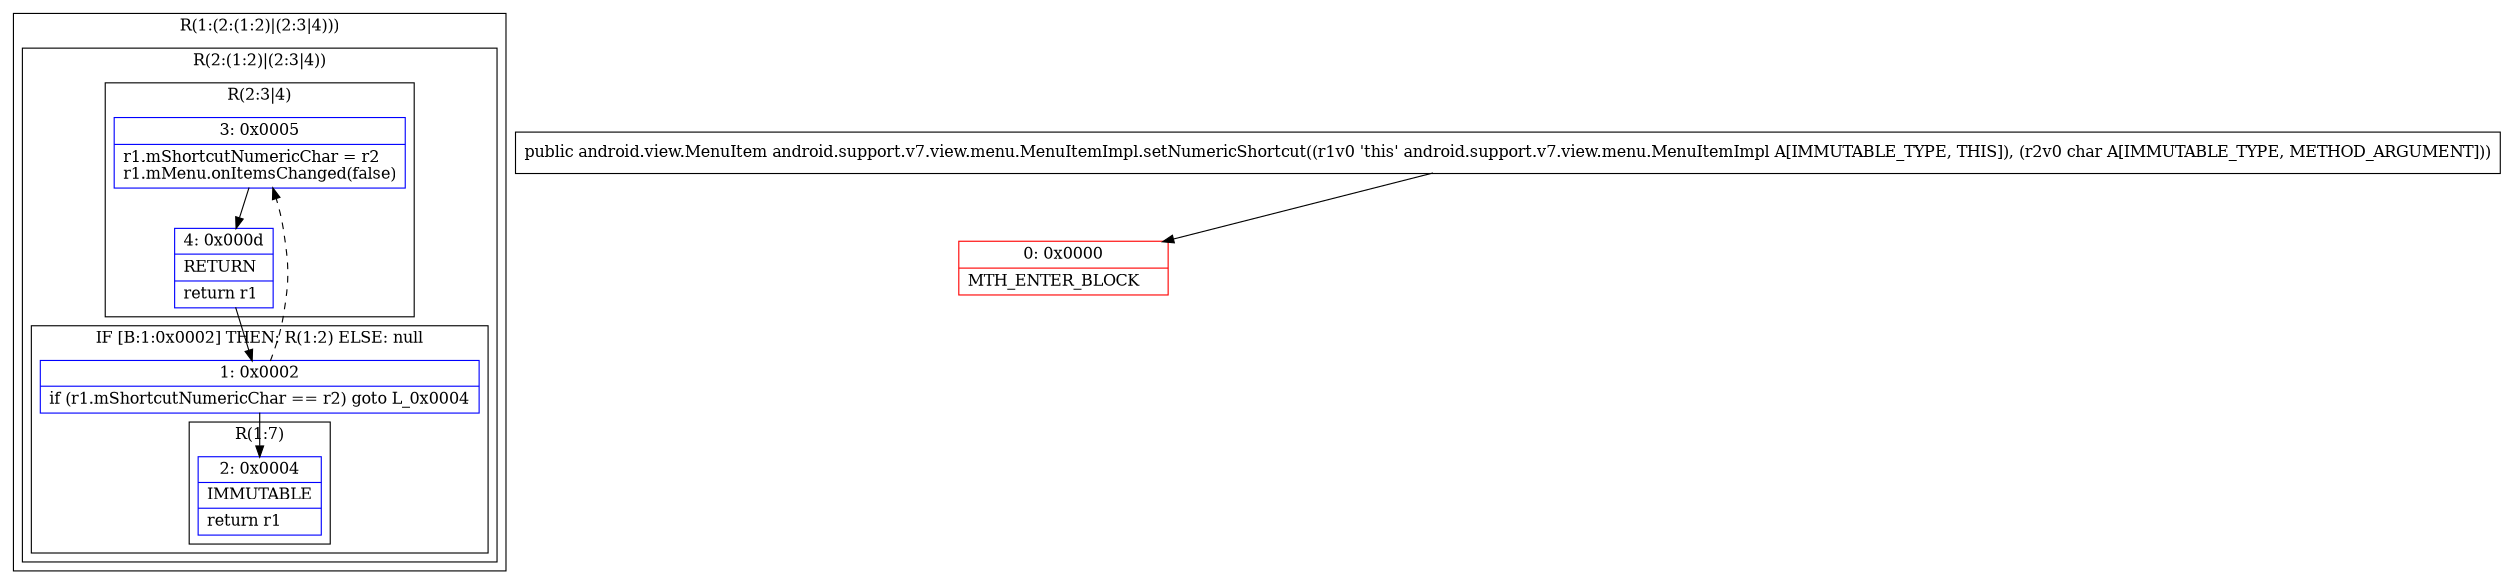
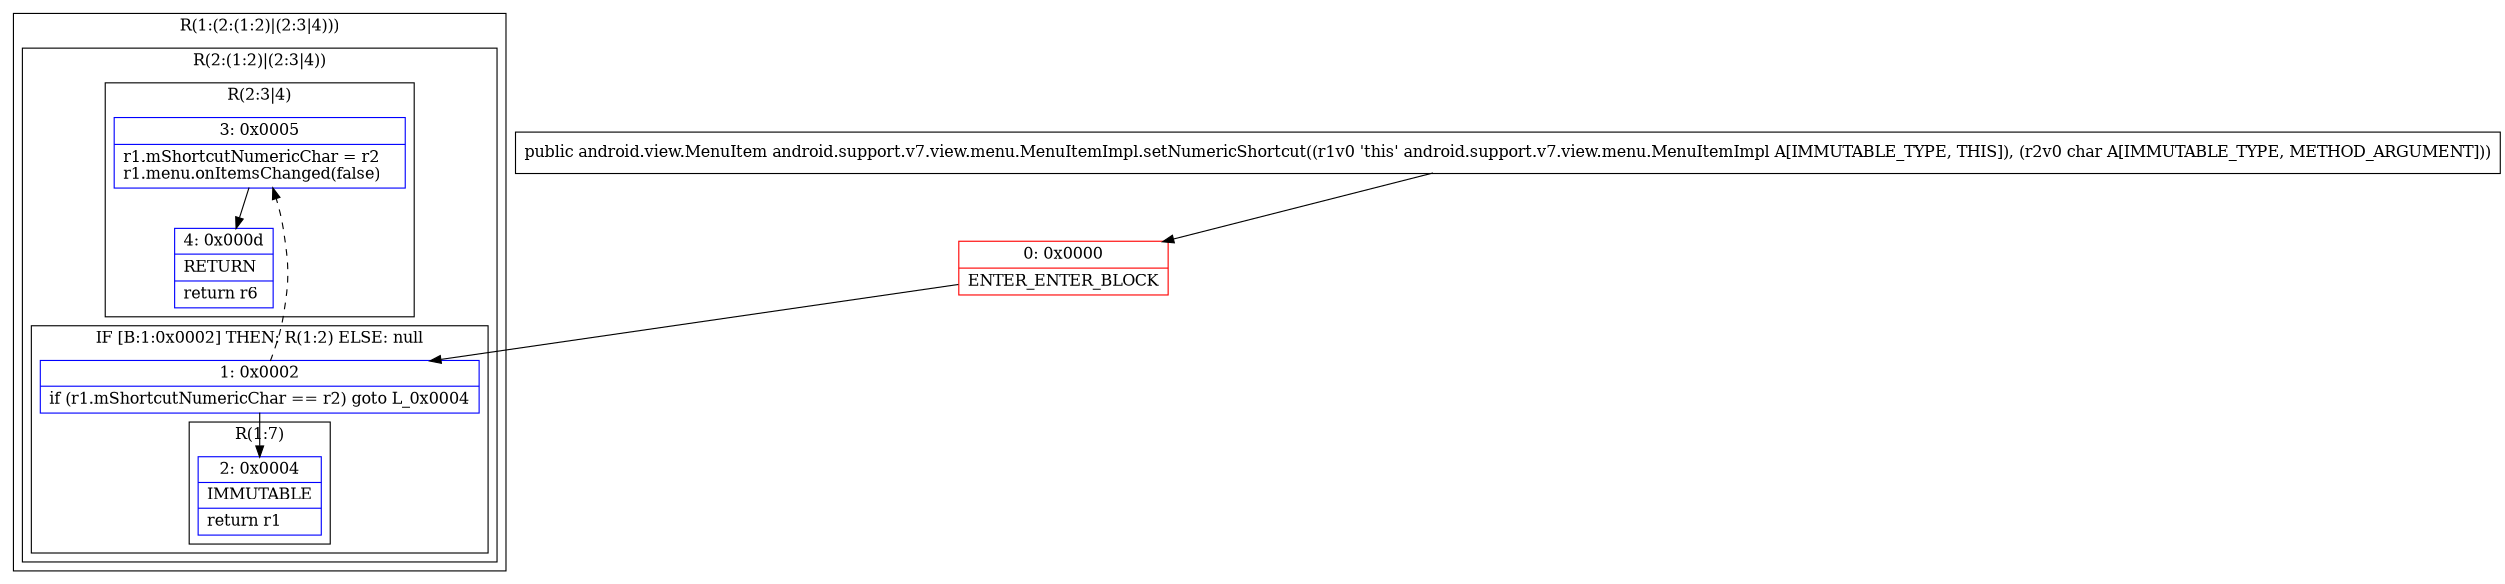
(260, 174) -> (252, 174)
(1054, 281) -> (1063, 281)
(221, 294) -> (221, 294)
(244, 333) -> (700, 322)
